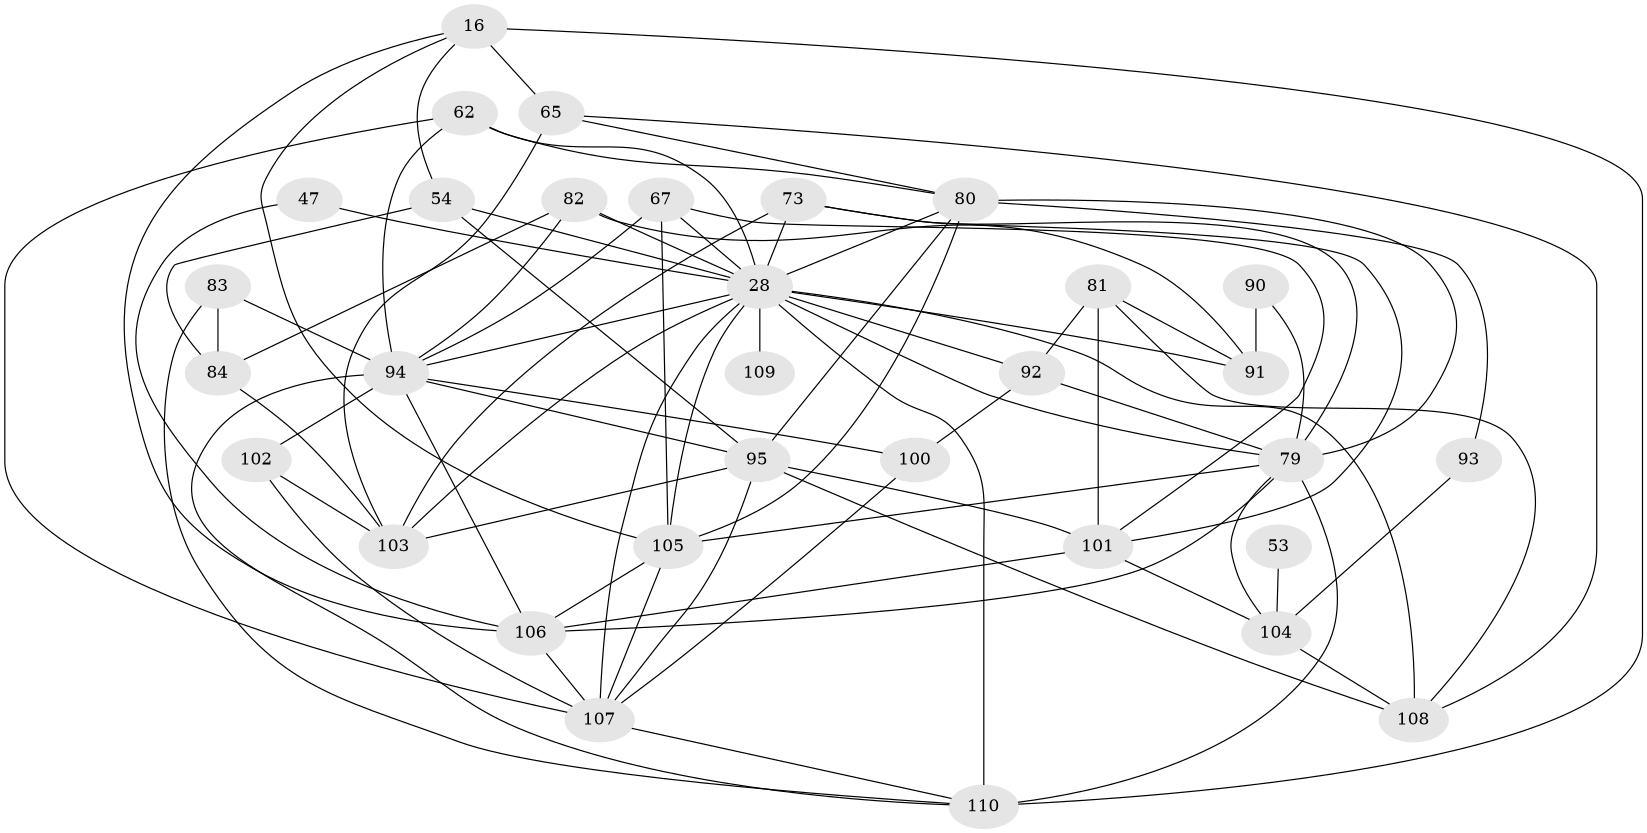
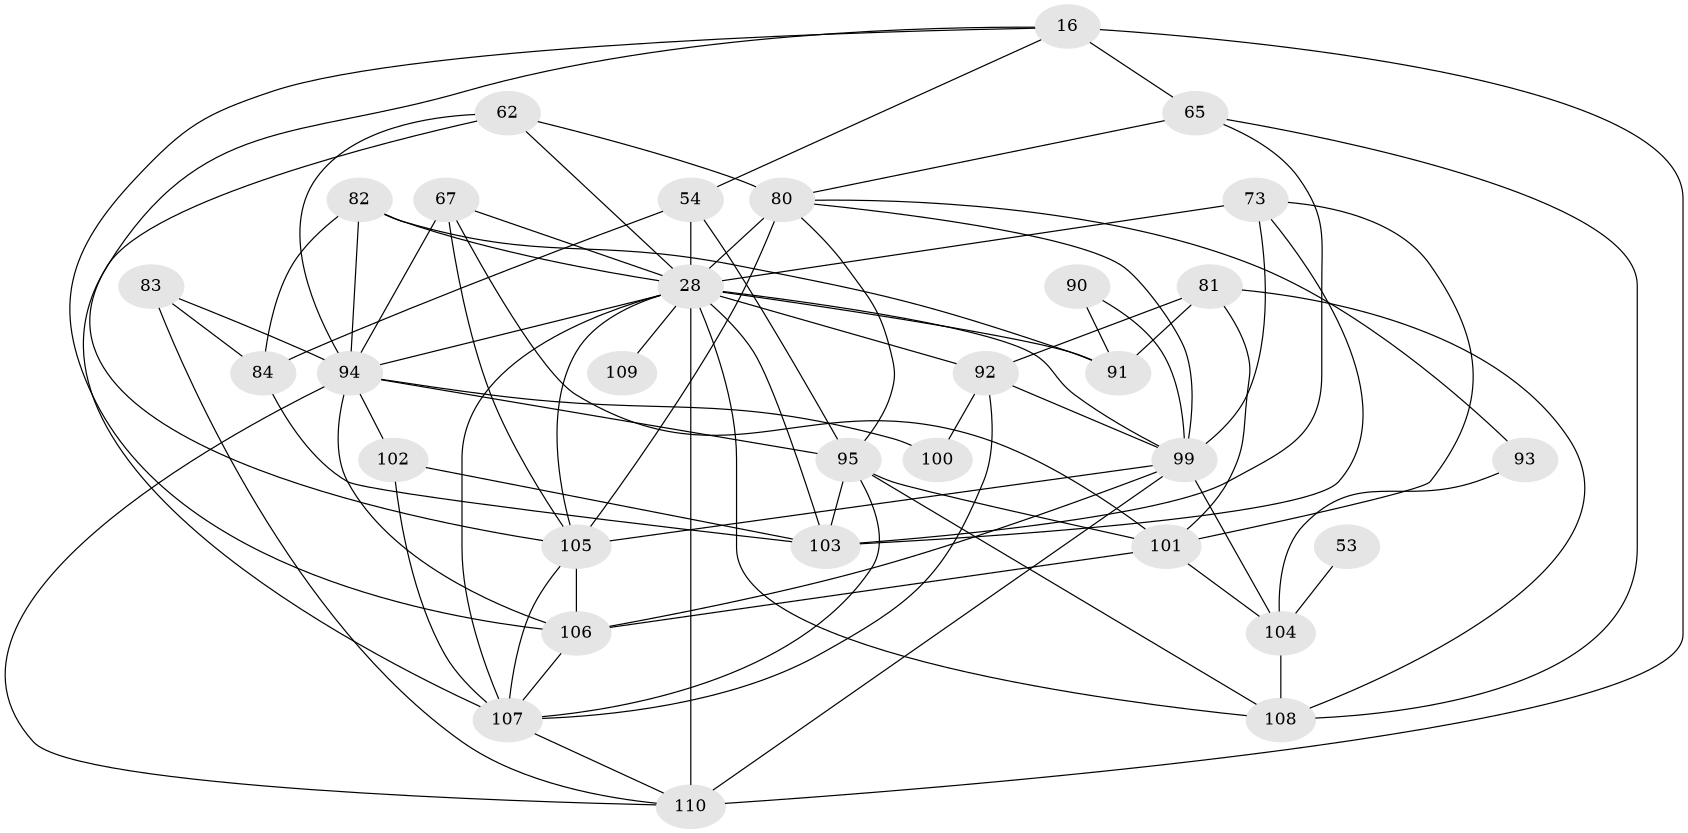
(309, 200) -> none
(1291, 460) -> (1184, 460)
(767, 587) -> (839, 643)
